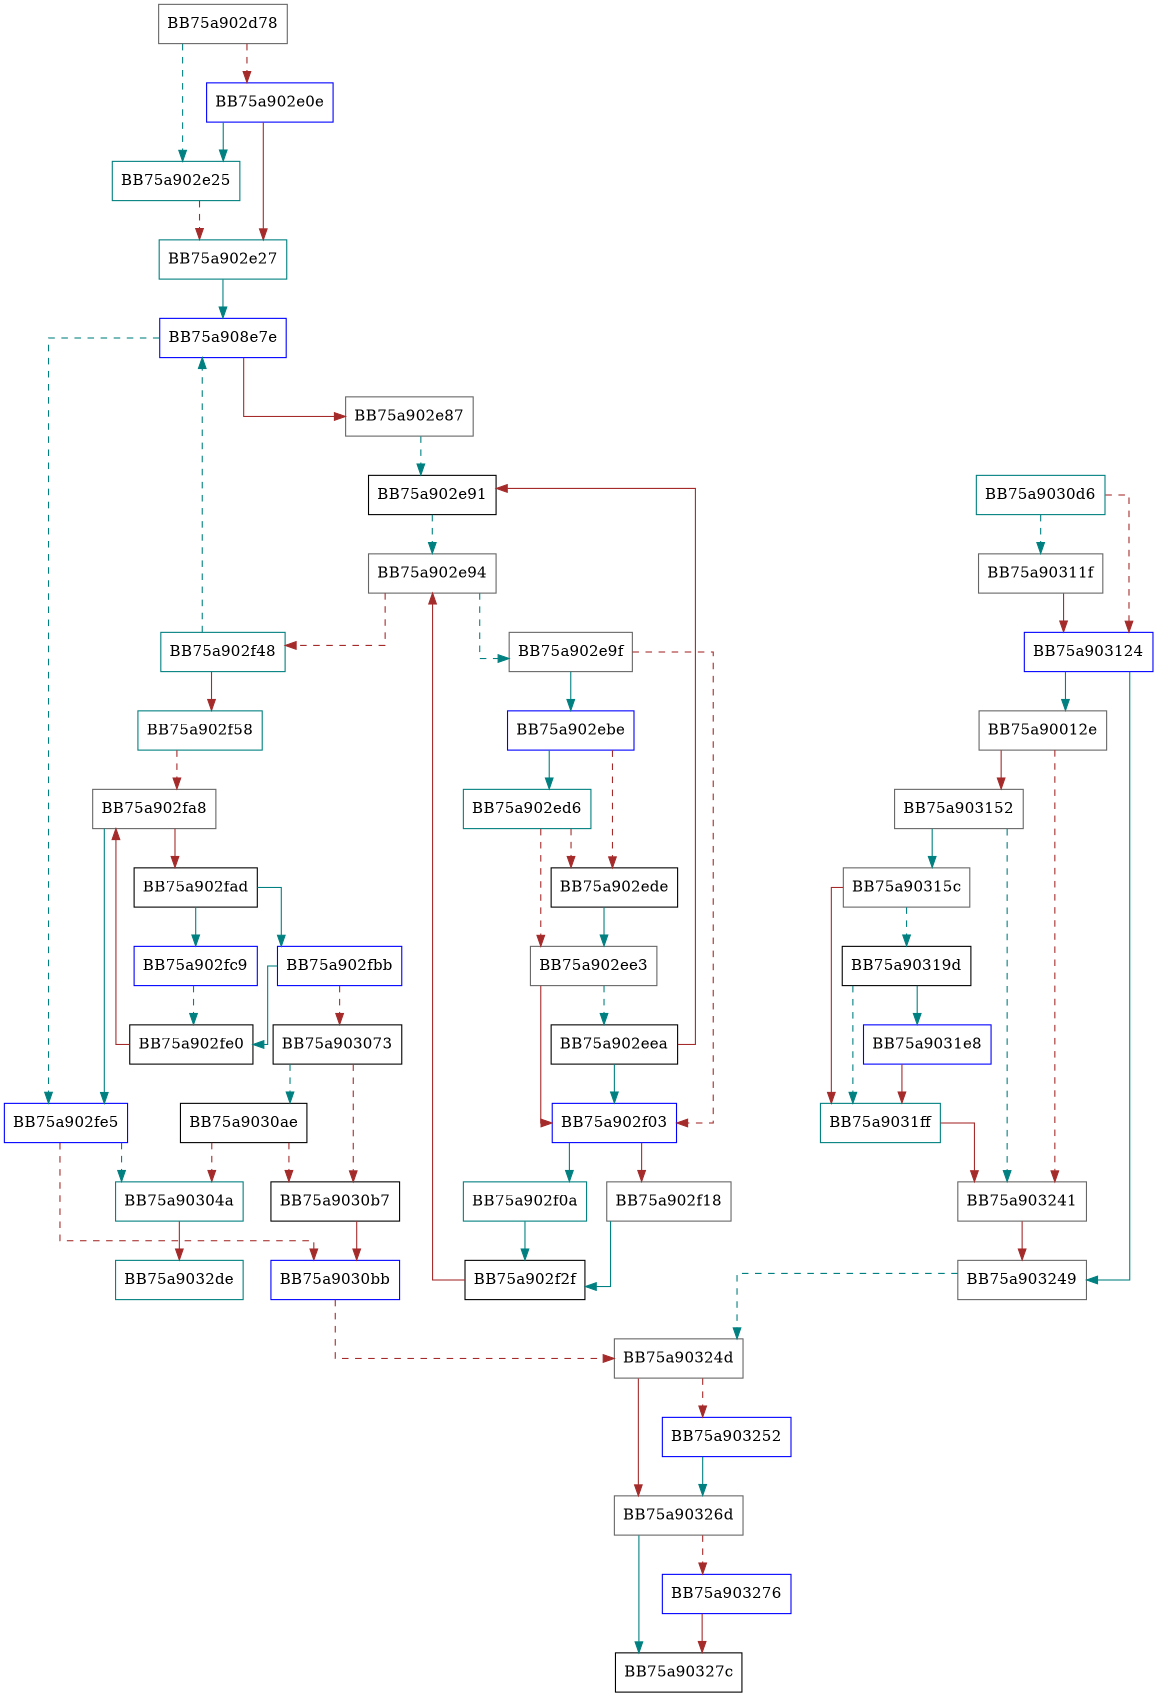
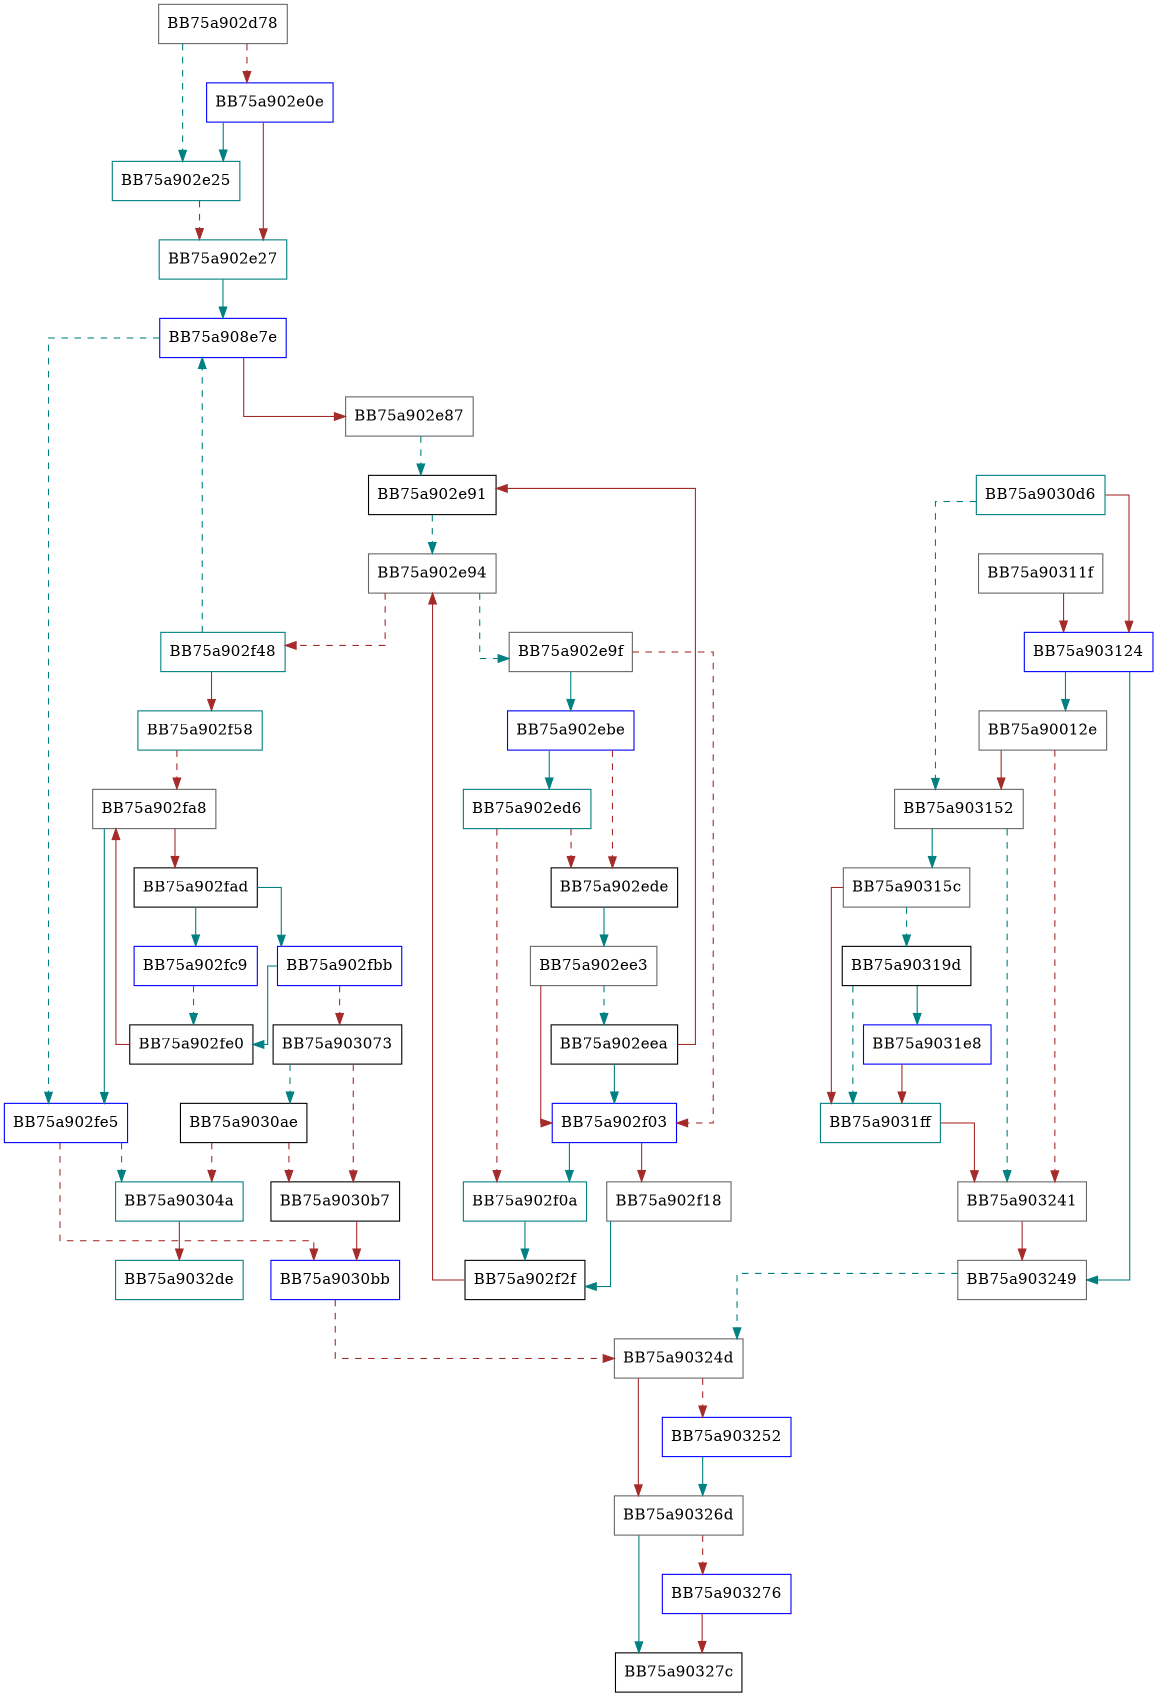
(1041, 529) -> (935, 620)
(1129, 546) -> (1129, 546)
(541, 882) -> (497, 1000)
